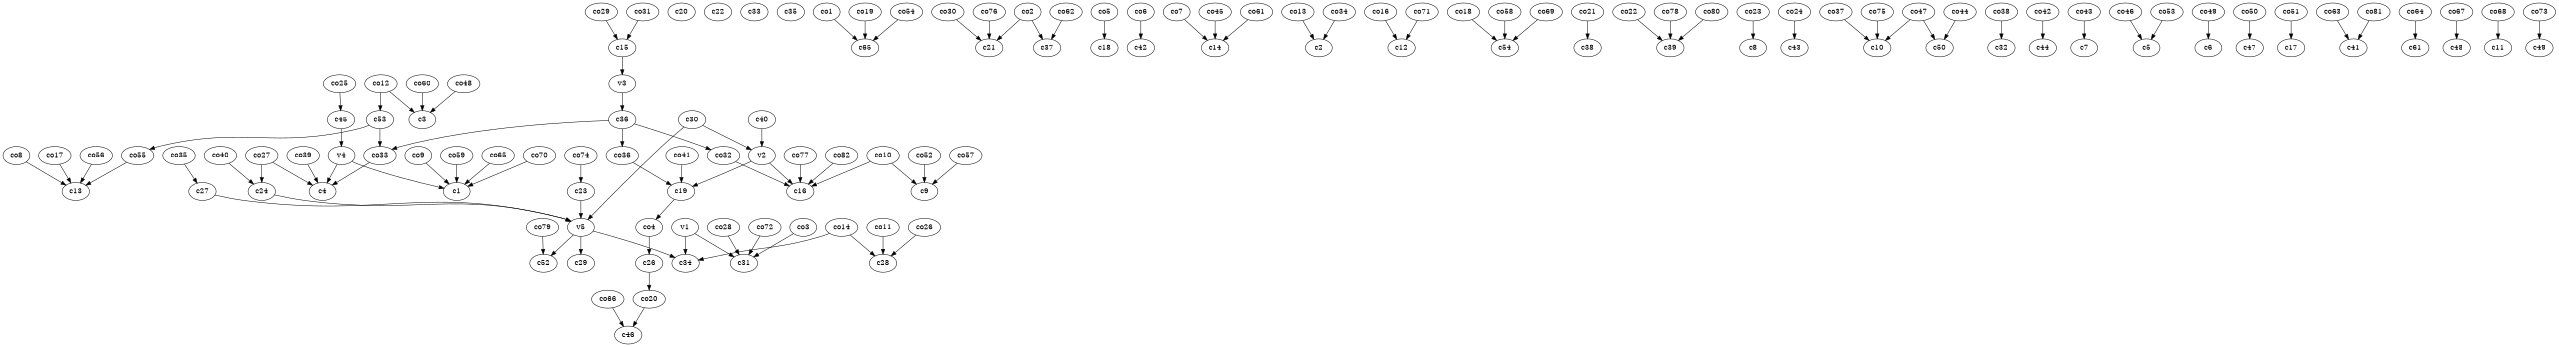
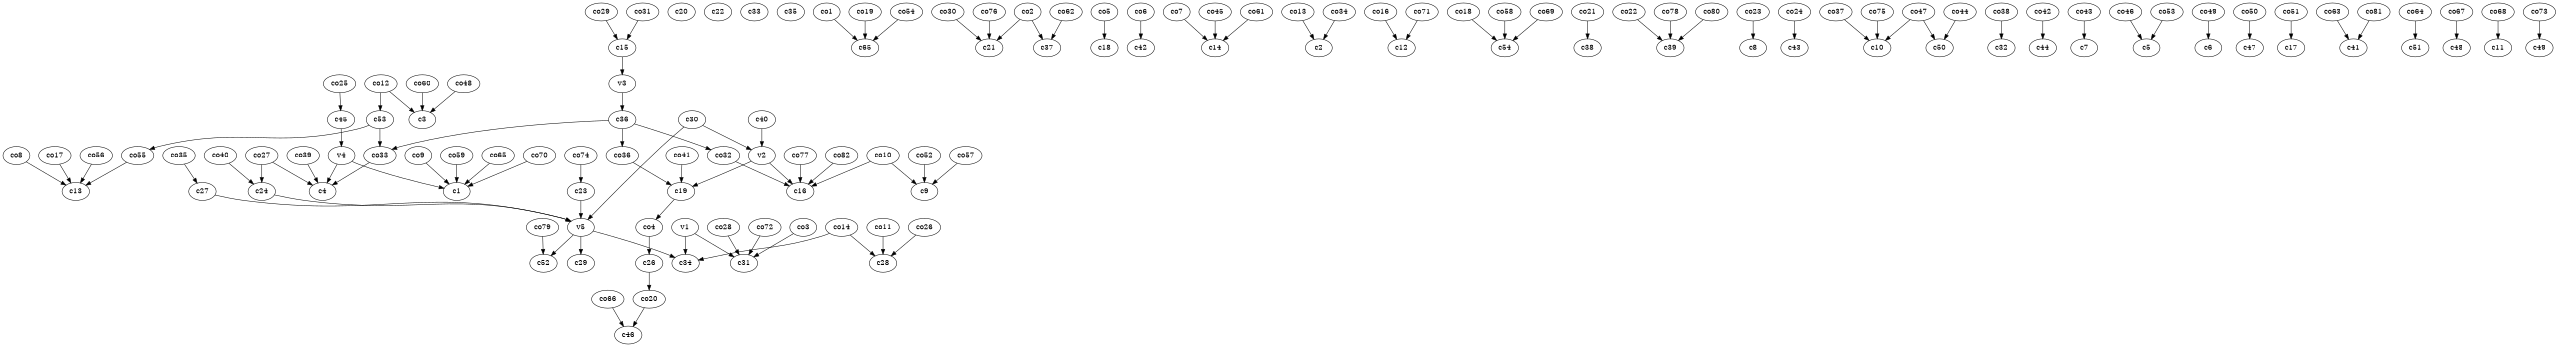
(2415, 48) -> (2415, 48)
